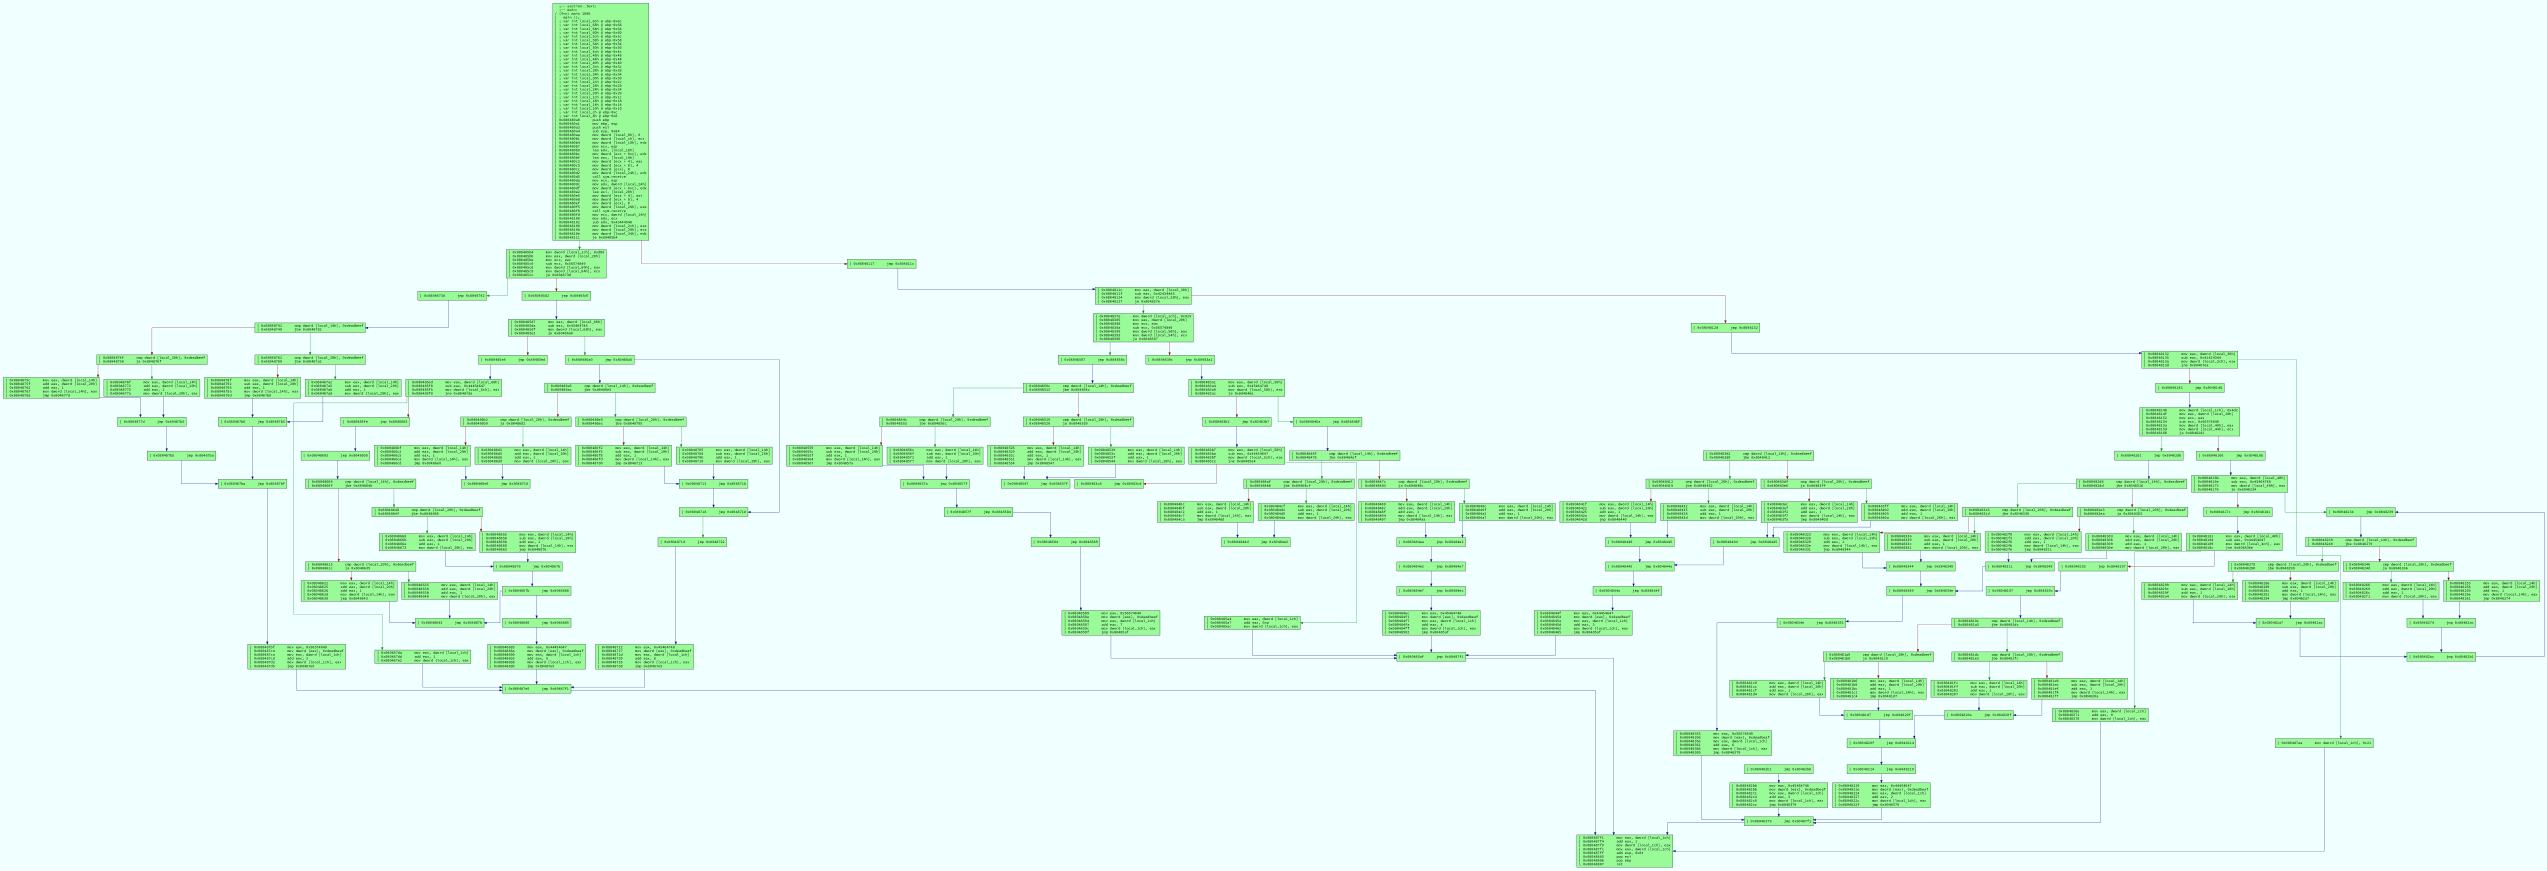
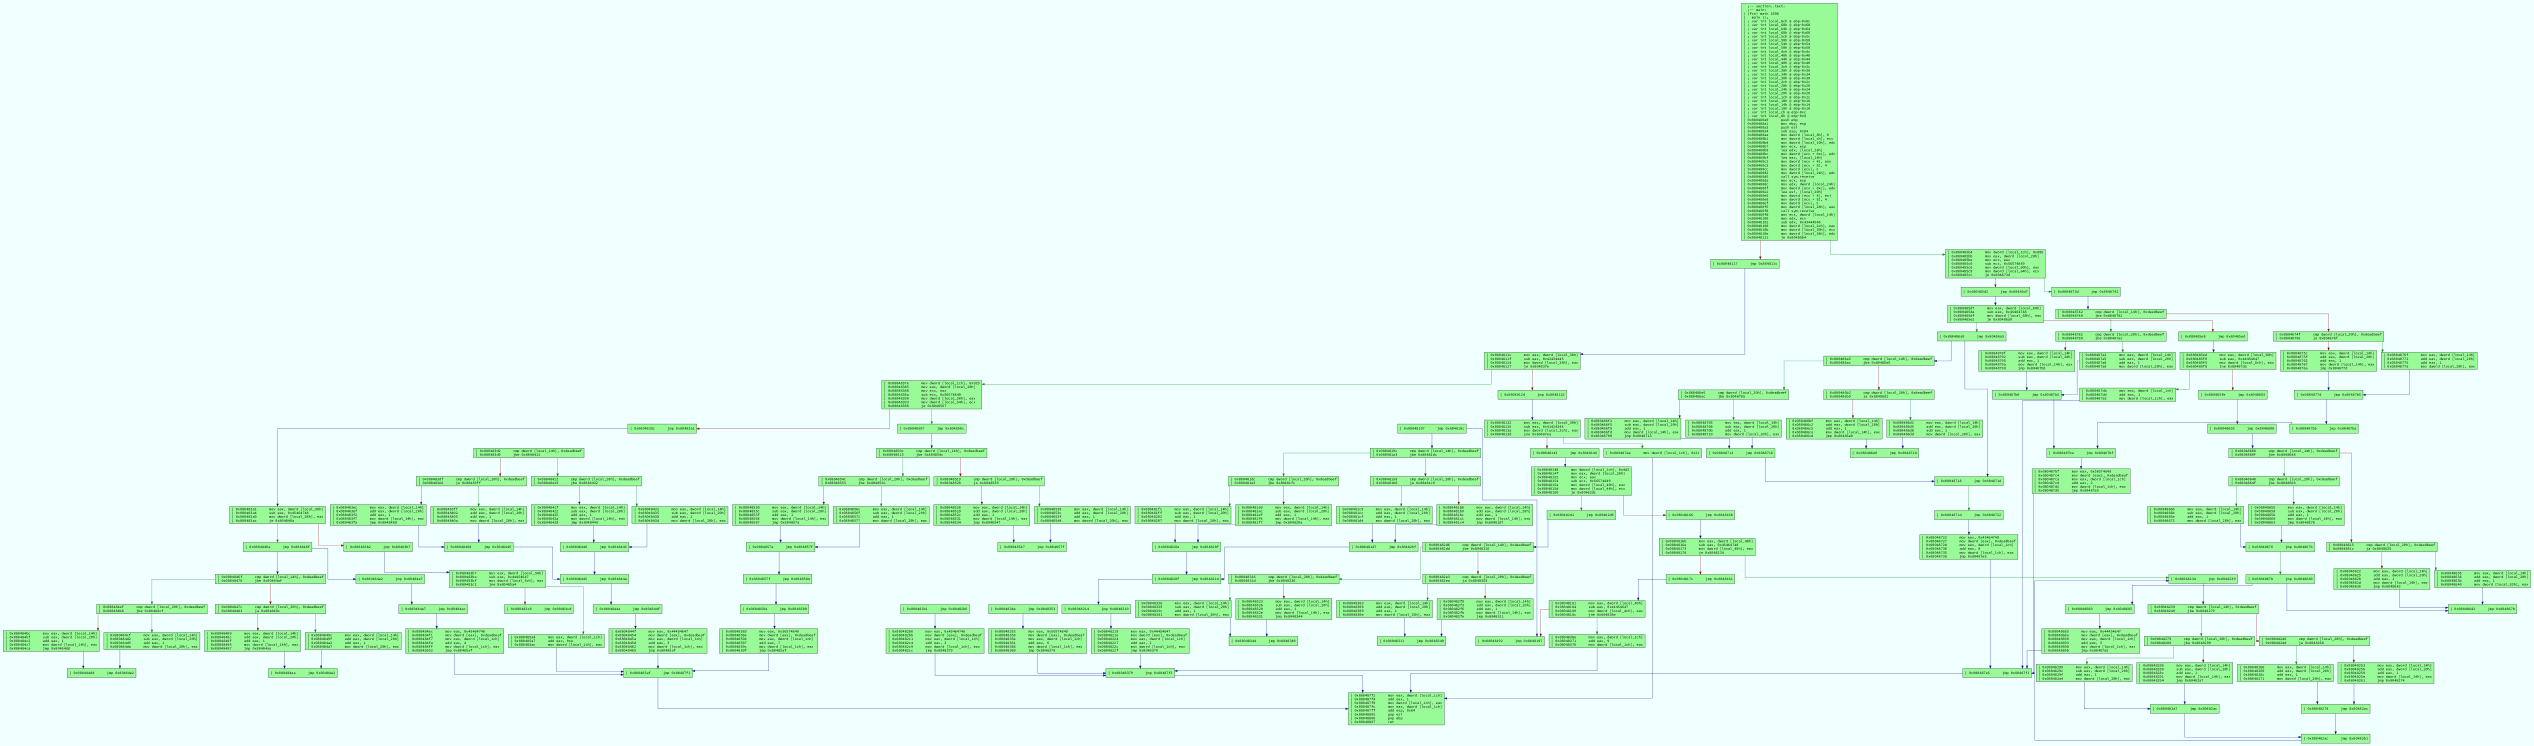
(355, 437) -> (2237, 410)
(1431, 553) -> (328, 569)
(532, 577) -> (2280, 562)
(2061, 583) -> (1533, 500)
(1921, 591) -> none
